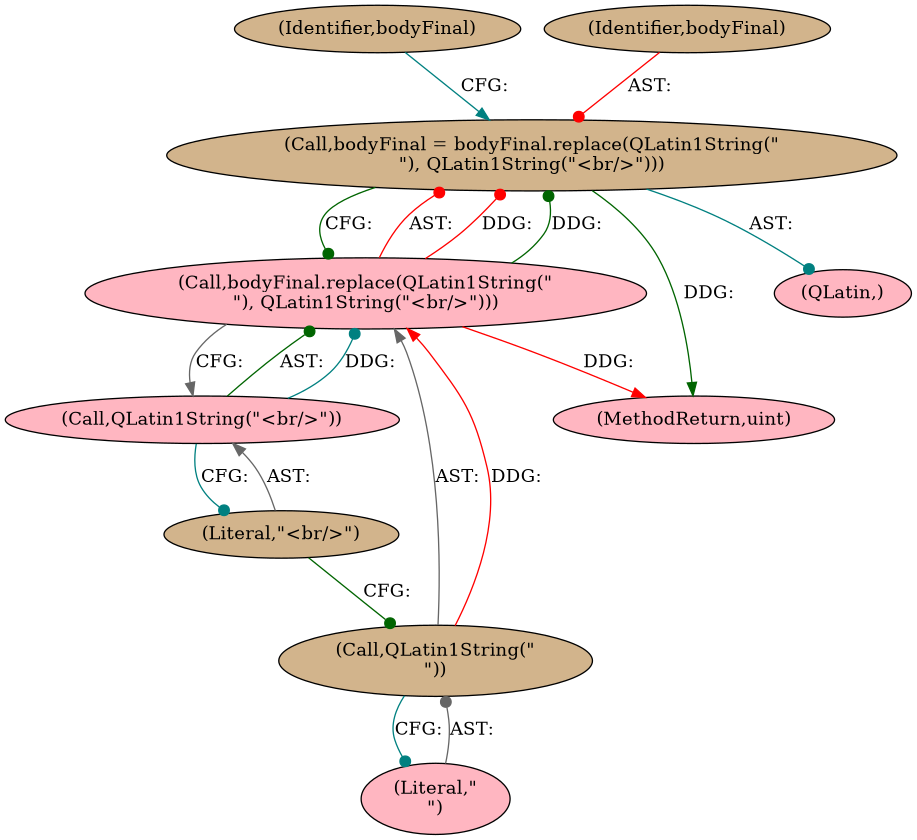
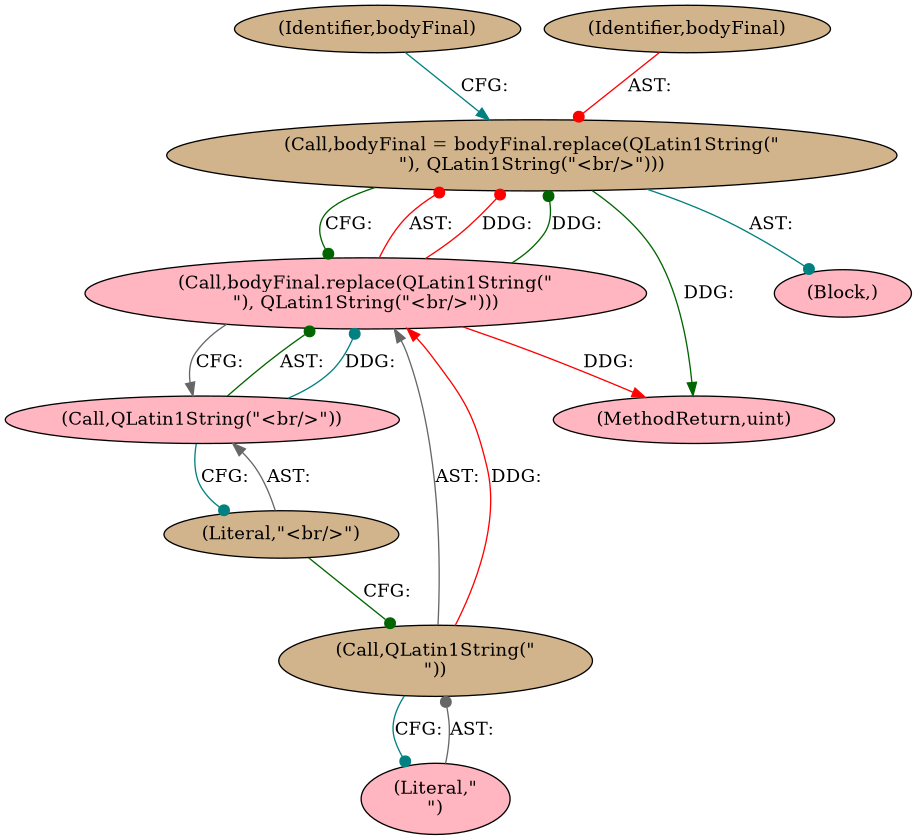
(843, 293) -> (843, 293)
